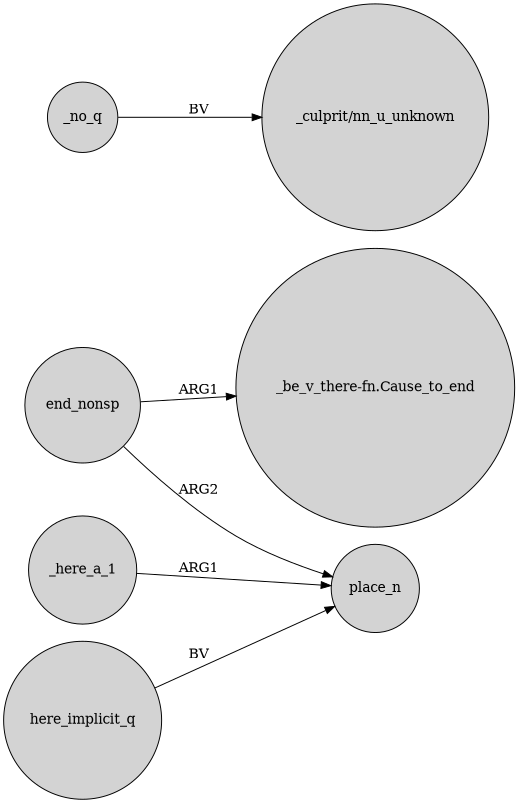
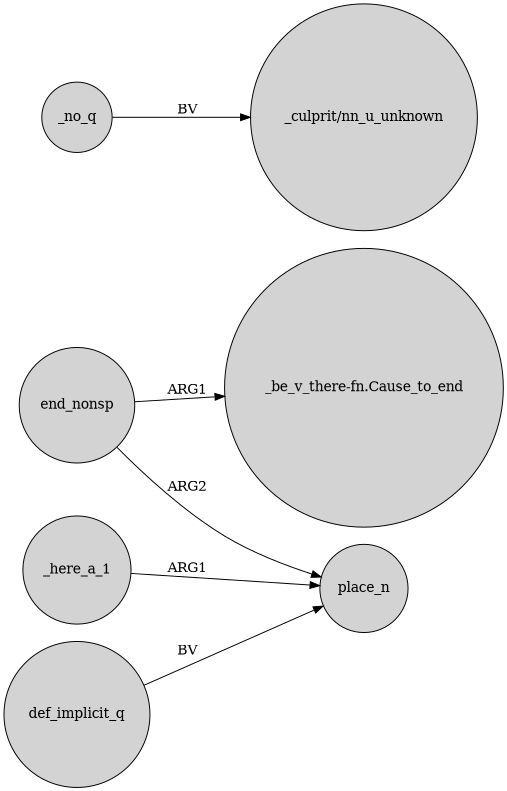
(83, 720) -> (77, 714)
